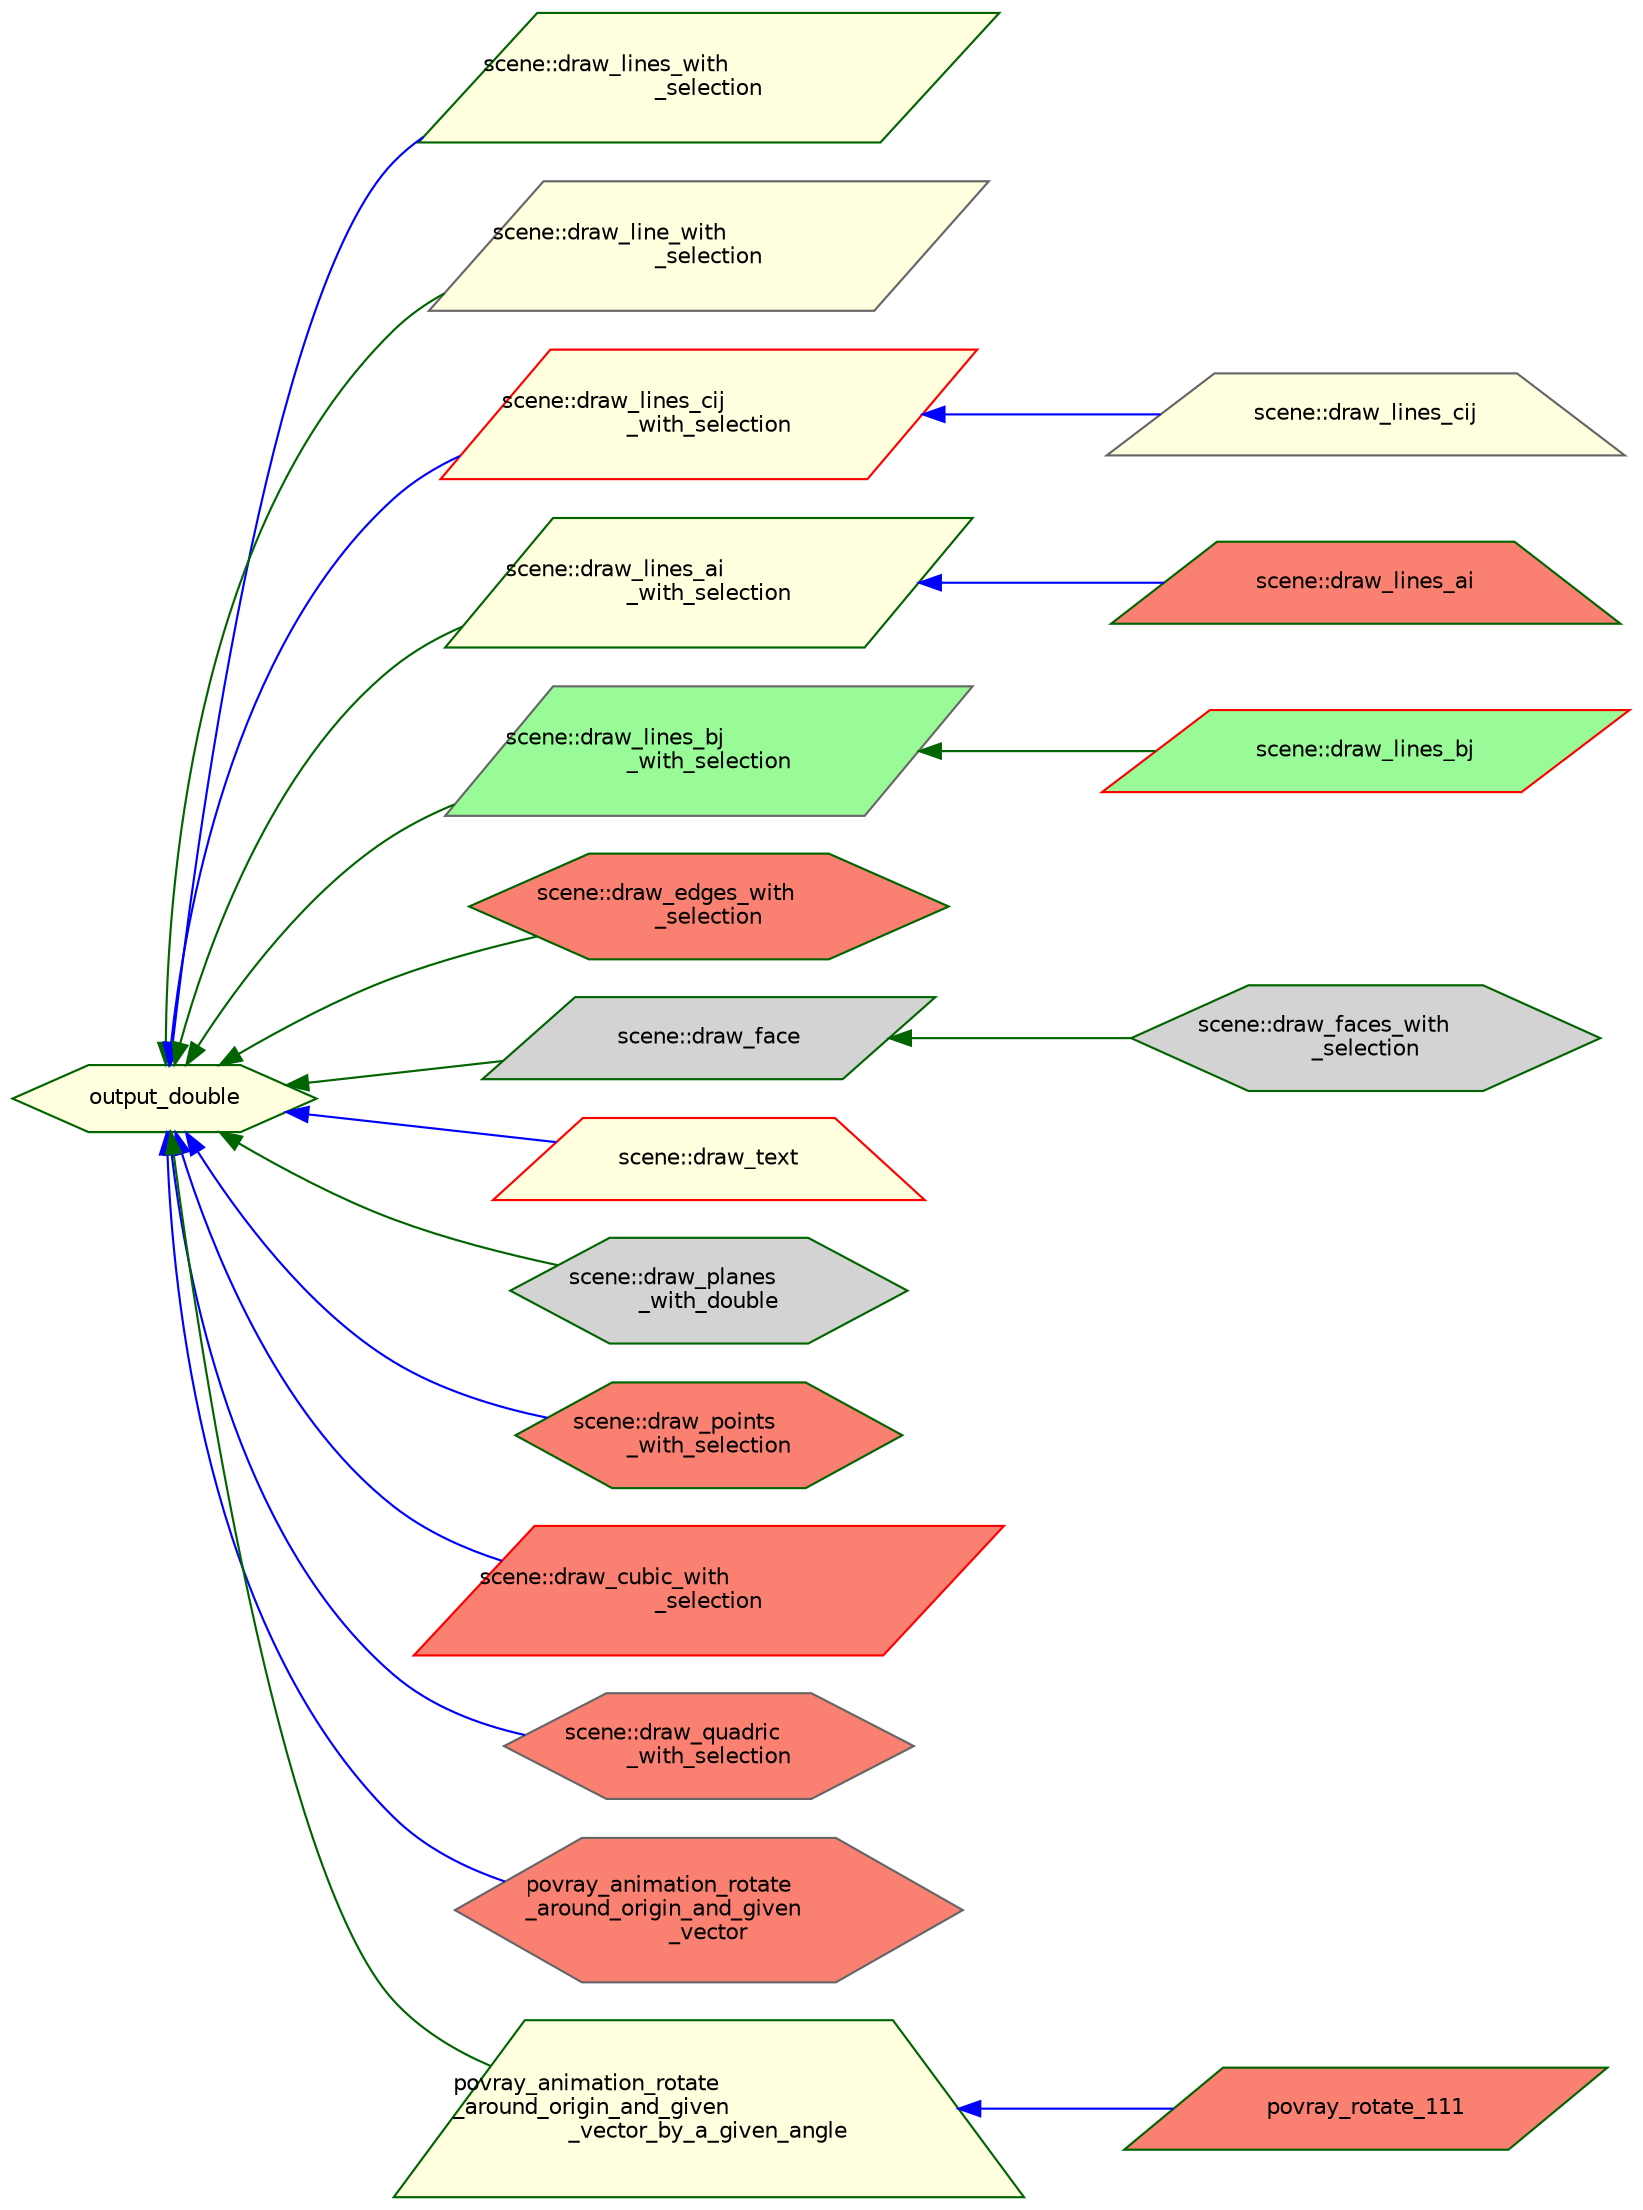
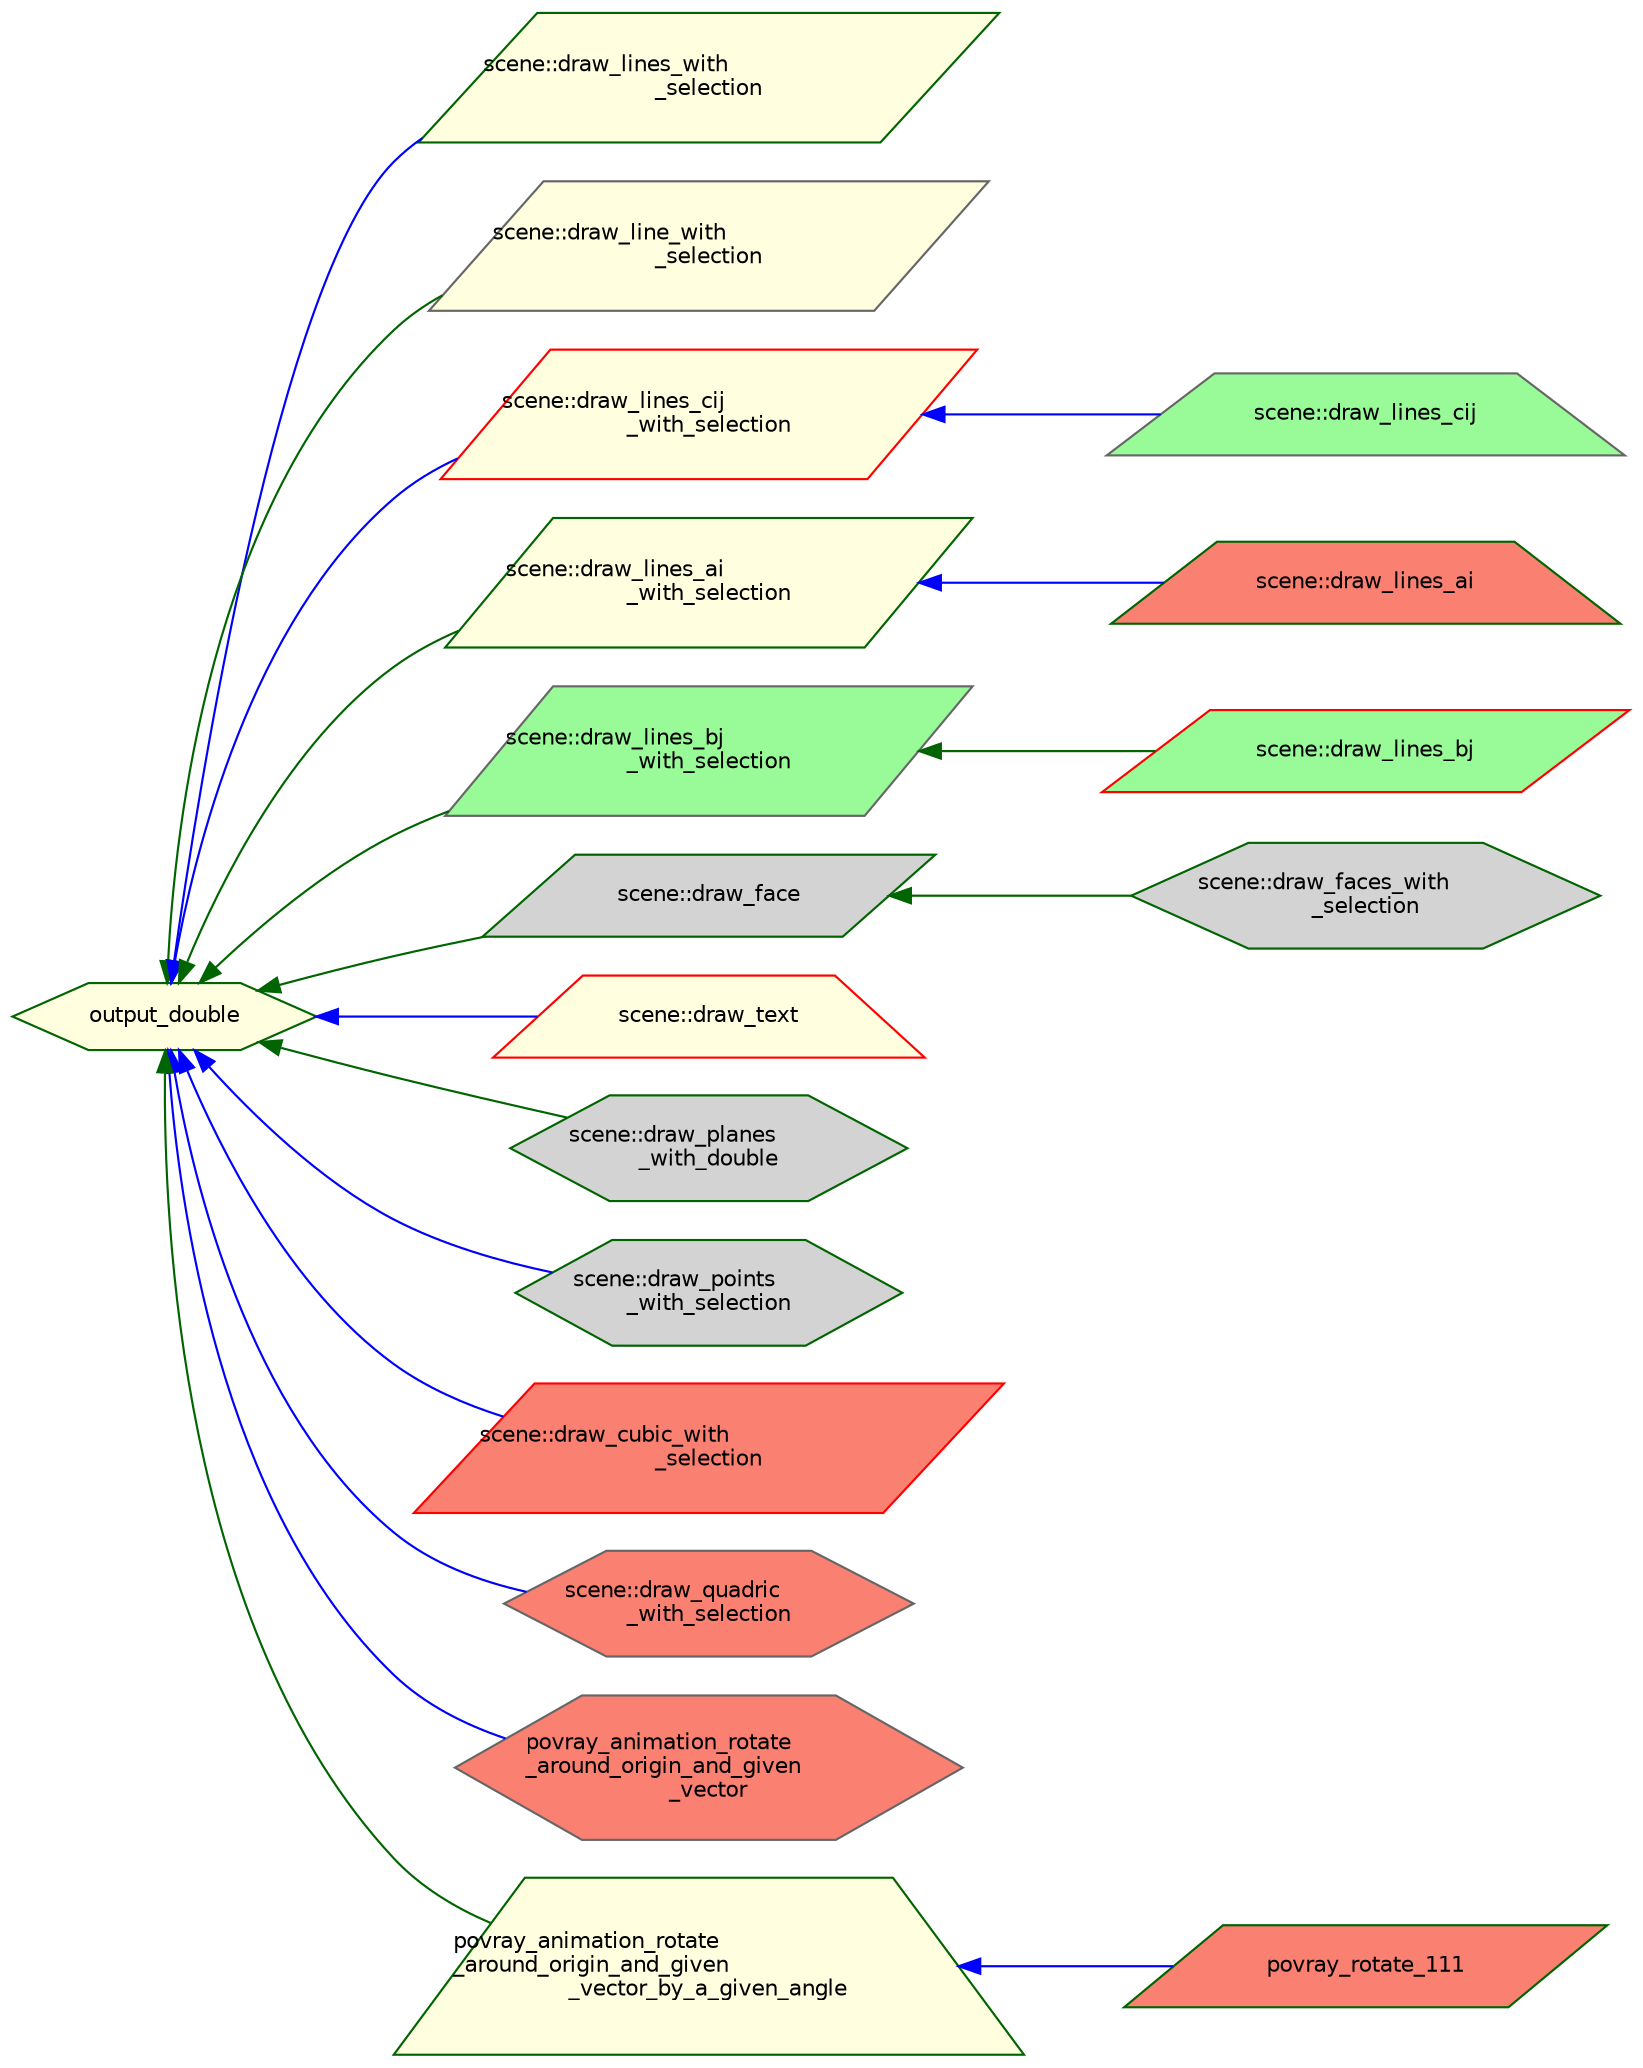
(1366, 414) -> (1366, 414)
(709, 906) -> none
(709, 1435) -> (709, 1293)
